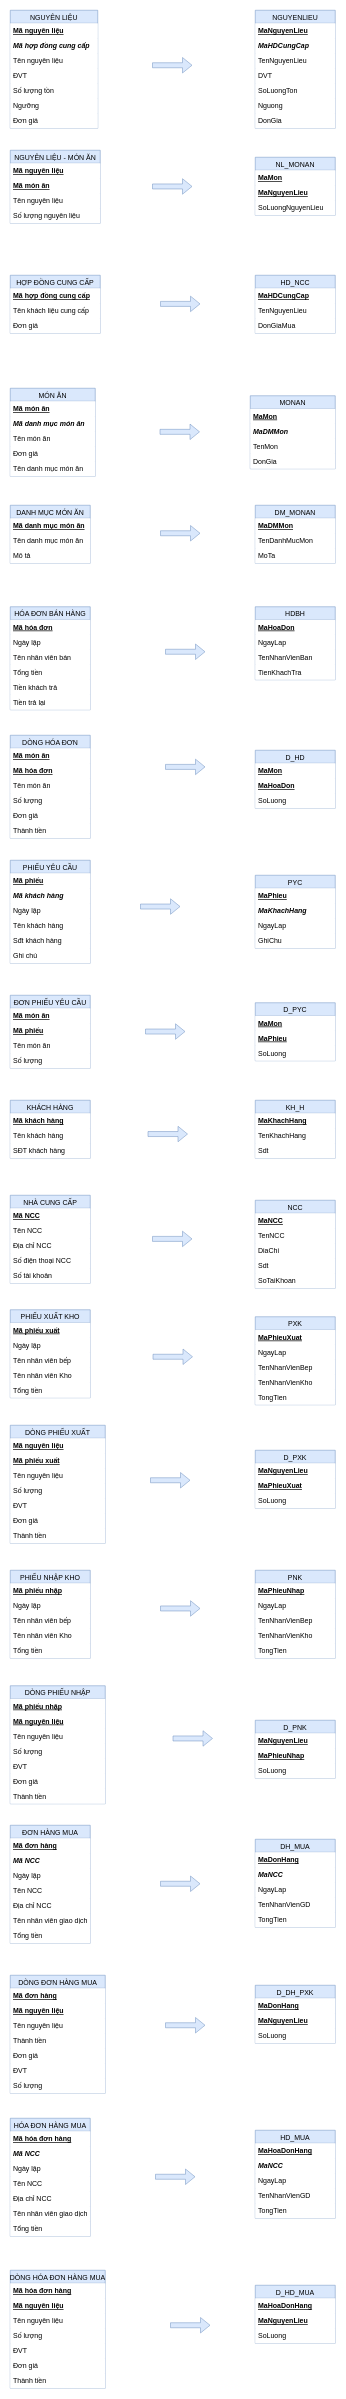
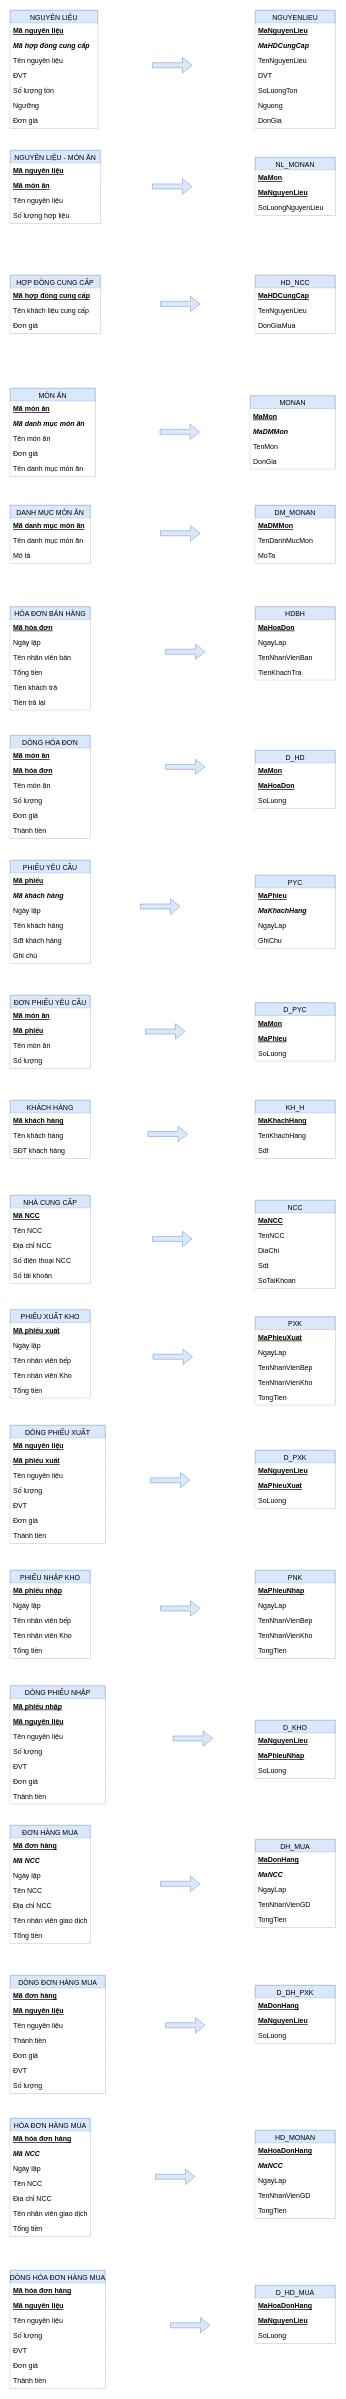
(47, 216) -> (41, 216)
(295, 1727) -> (295, 1727)
(295, 2137) -> (295, 2137)
